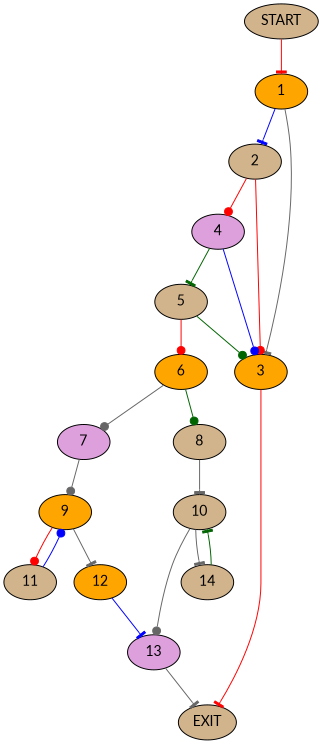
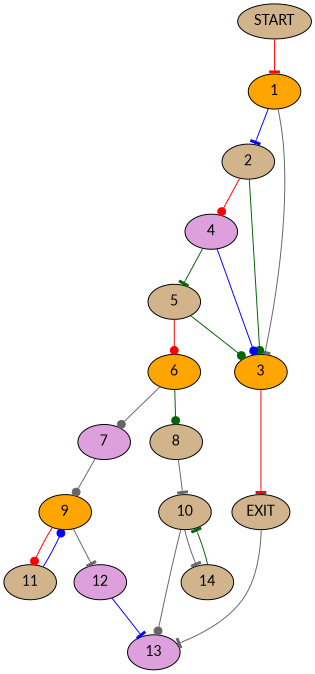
(258, 263) -> (254, 263)
(100, 582) -> (100, 582)
(179, 685) -> (242, 600)
